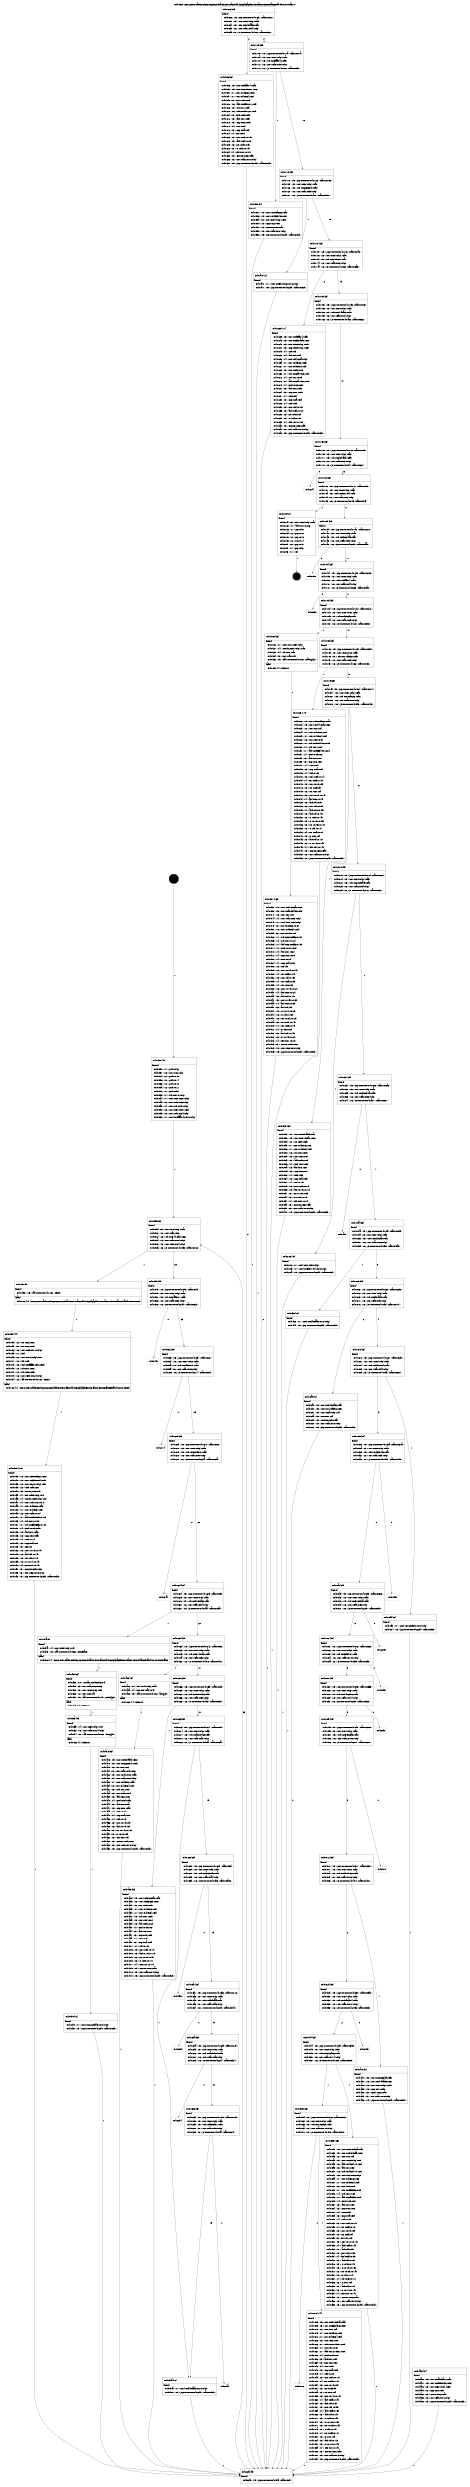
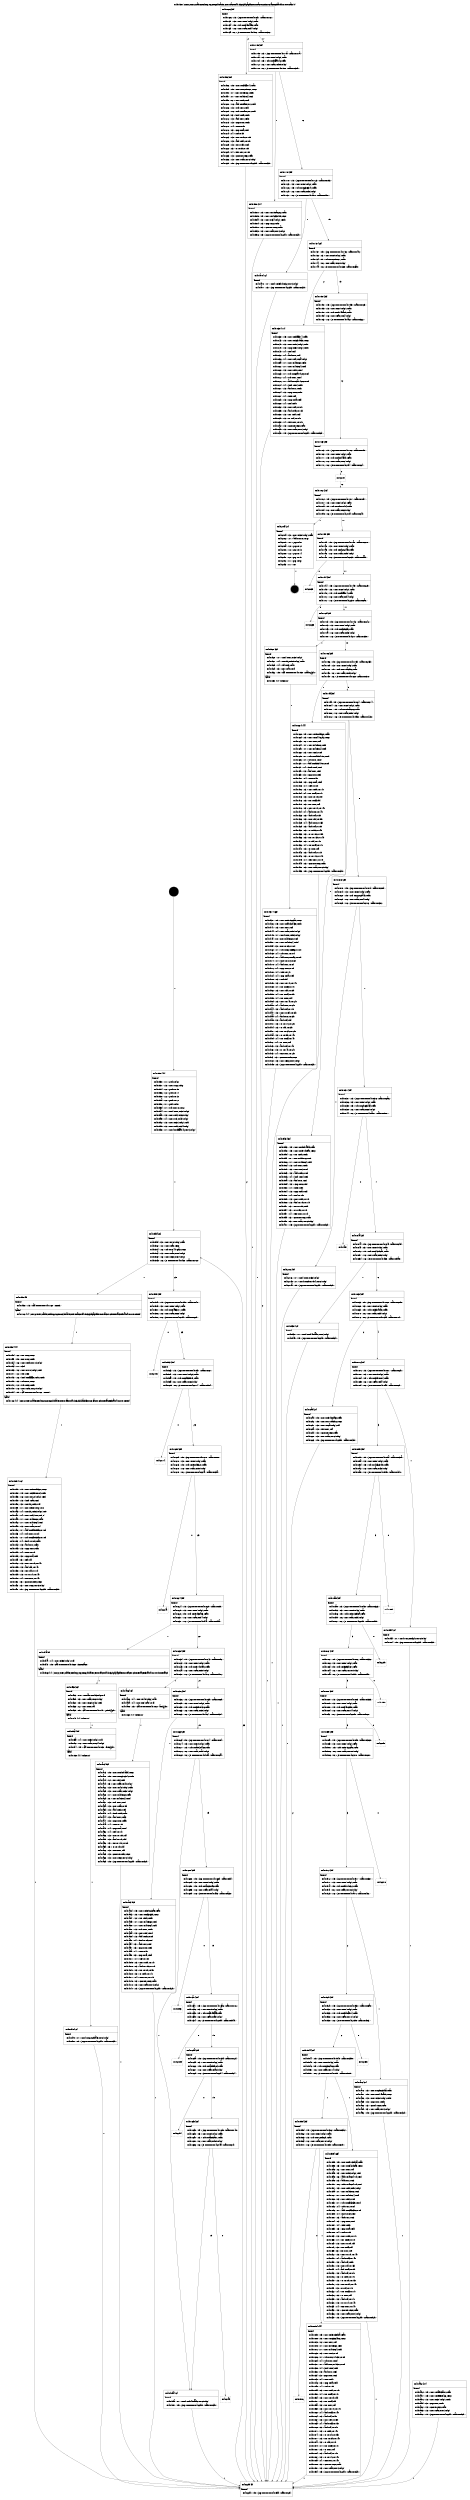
(342, 471) -> (340, 484)
